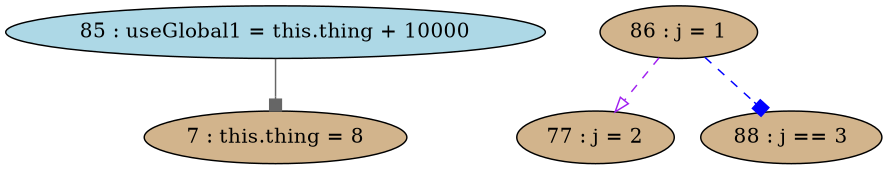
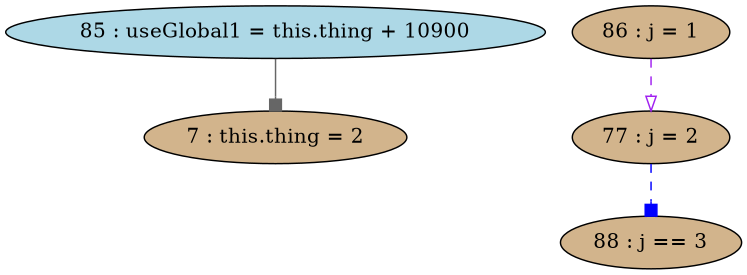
(276, 32) -> (276, 32)
(729, 80) -> (651, 183)
(276, 137) -> (276, 137)
